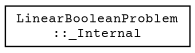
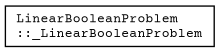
(98, 26) -> (110, 26)
